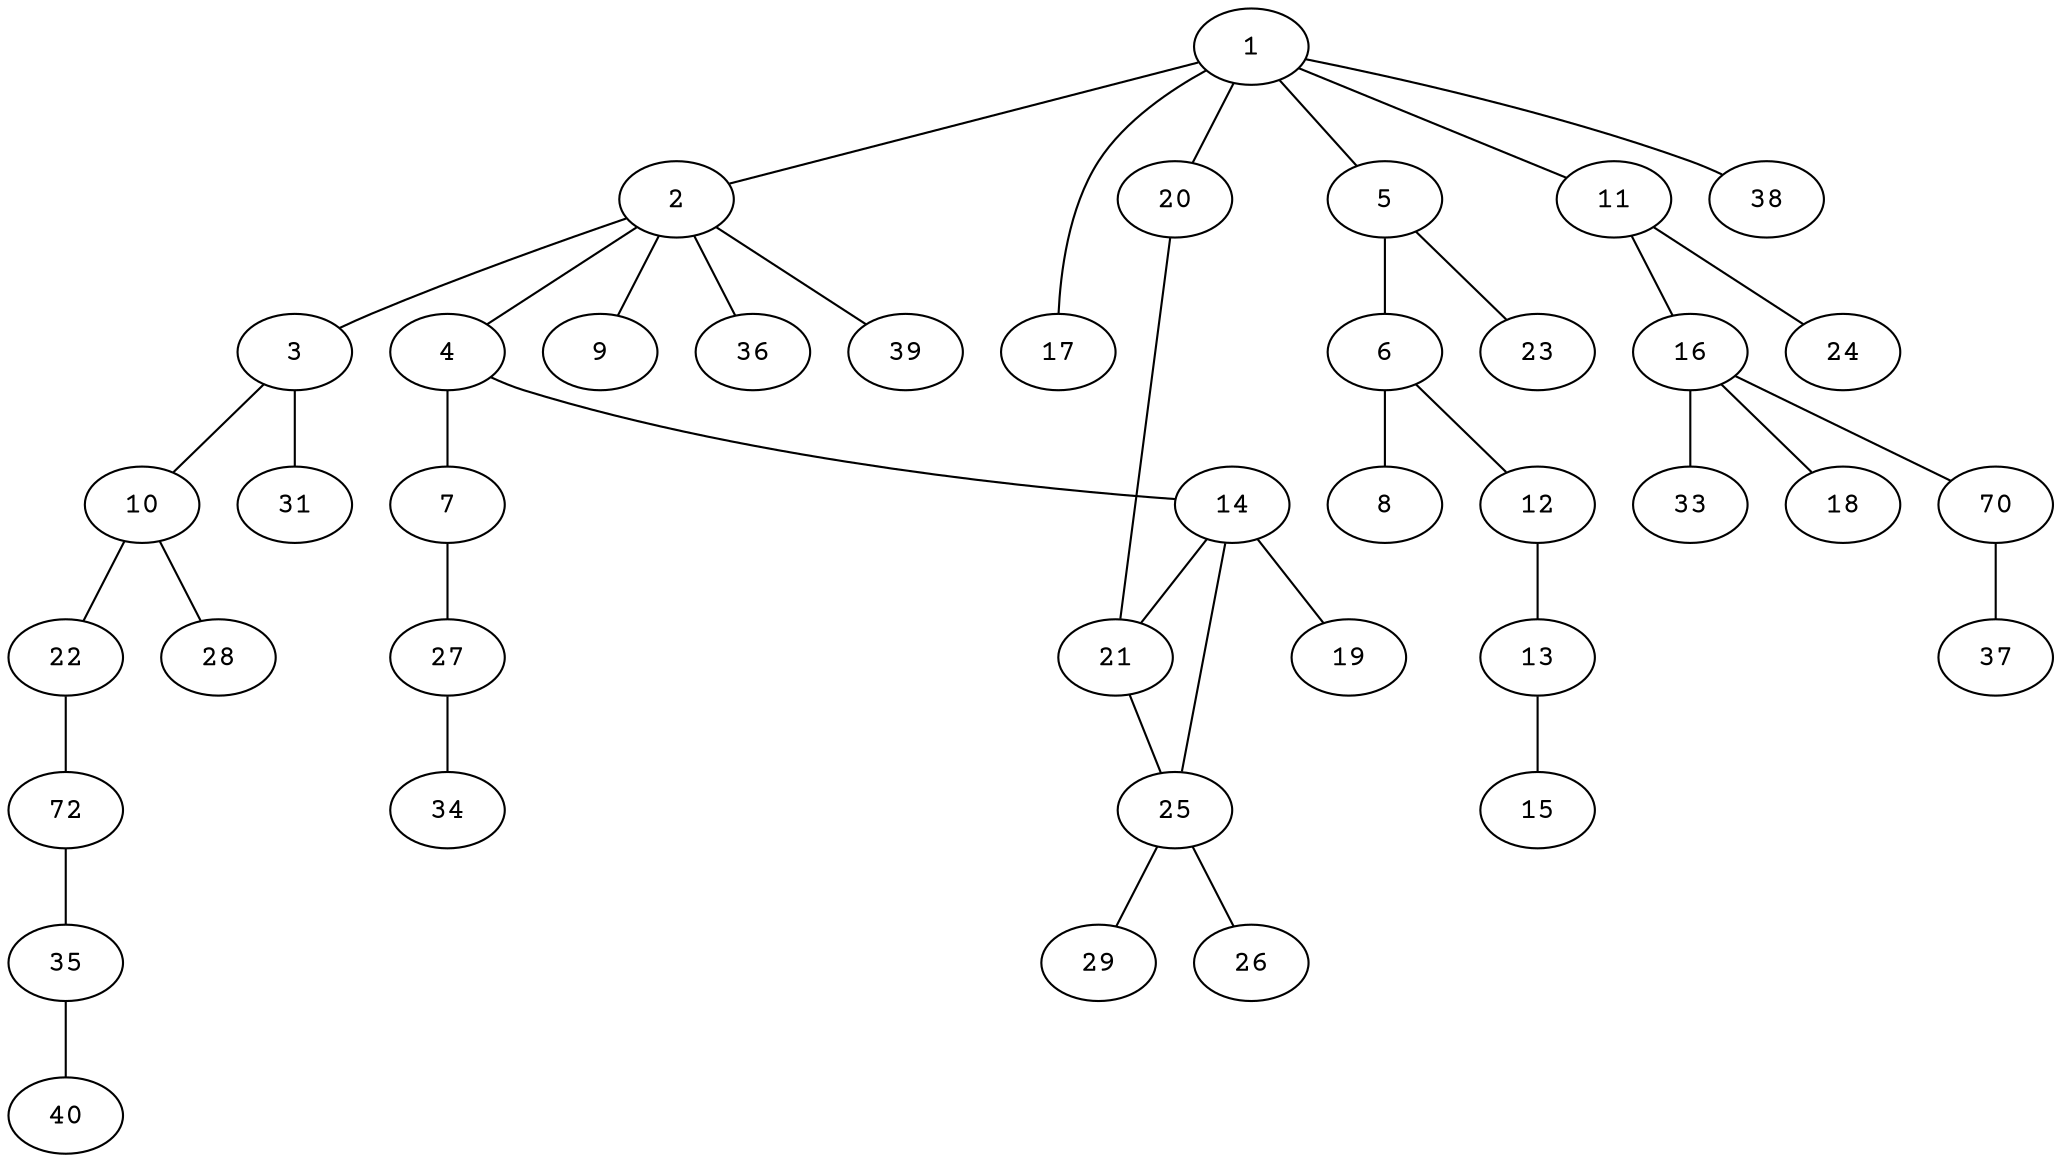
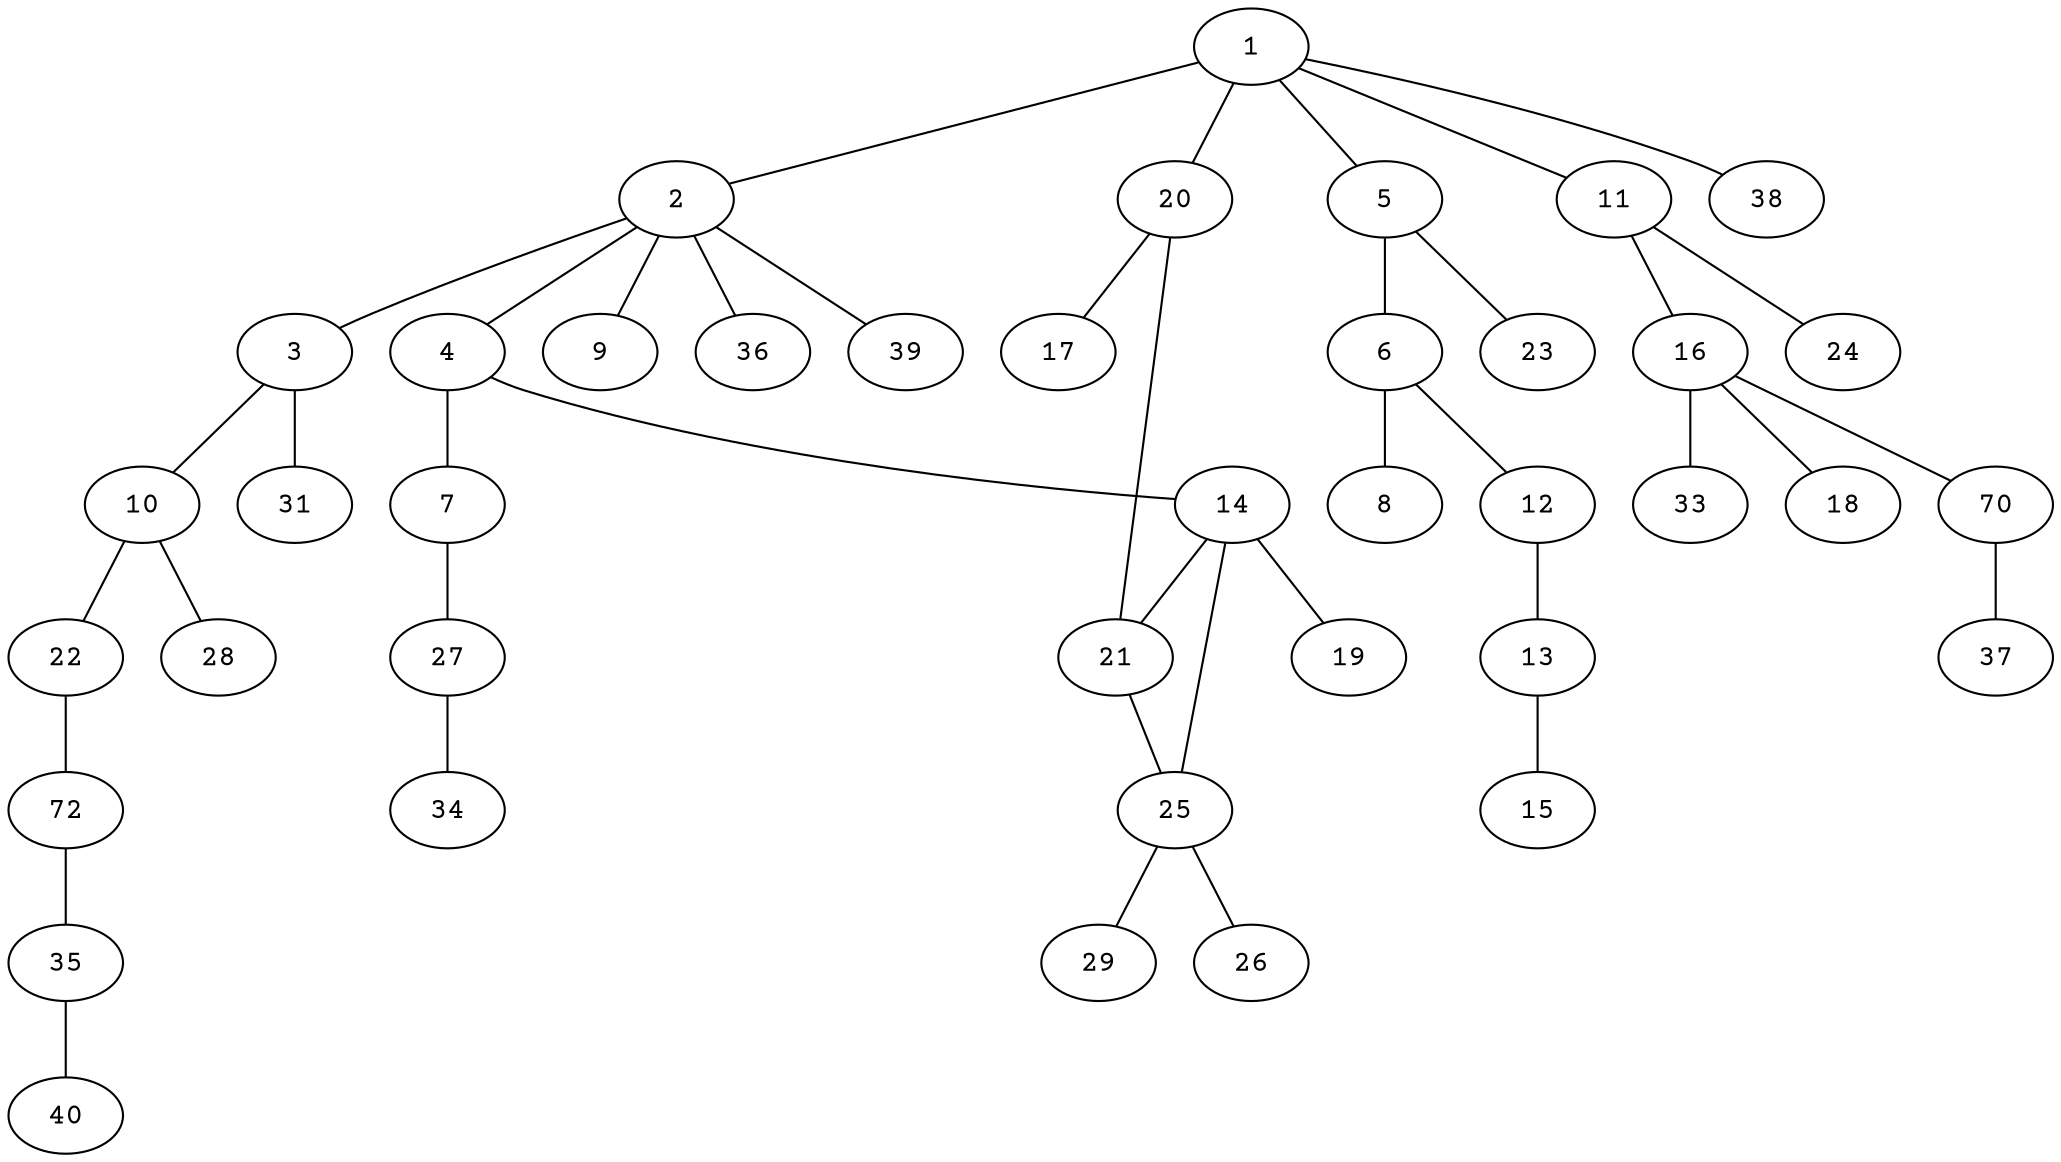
(1094, 169) -> (1117, 276)
